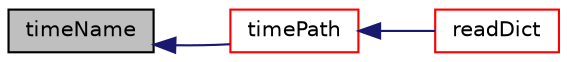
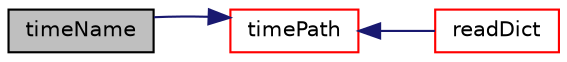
(203, 45) -> (181, 17)
